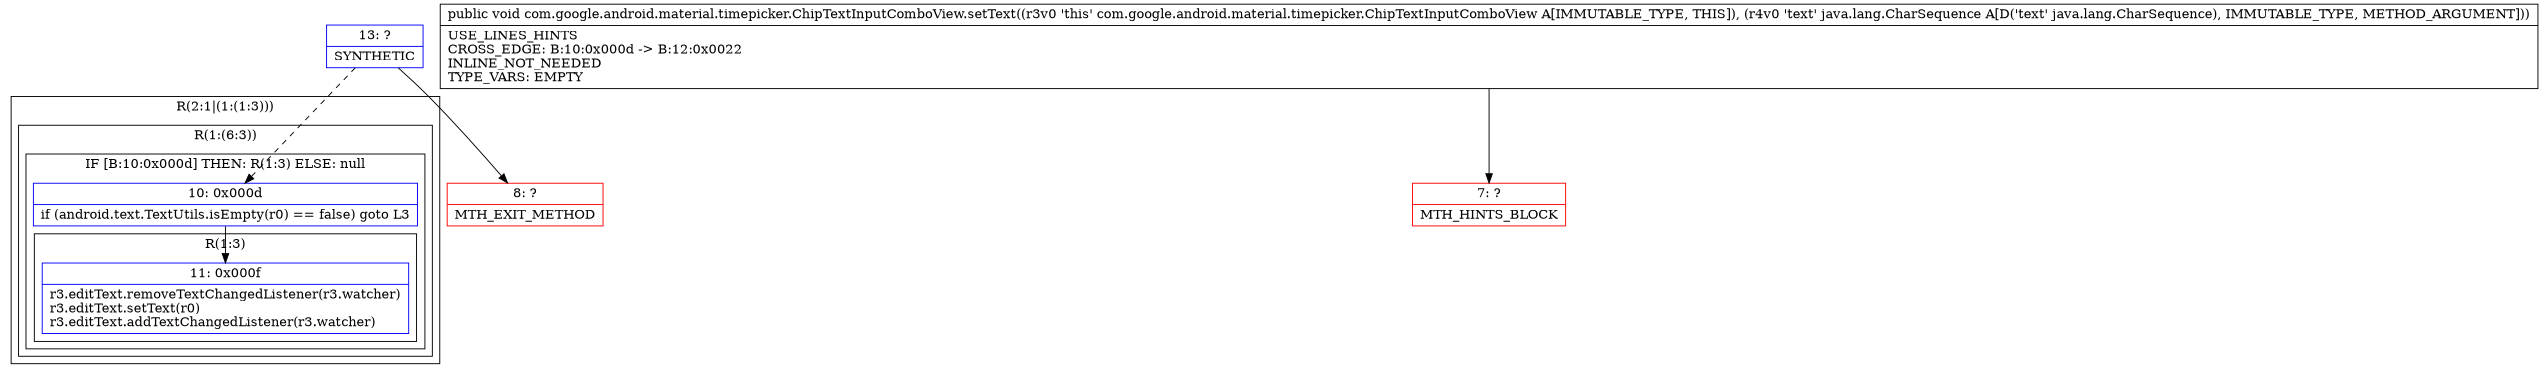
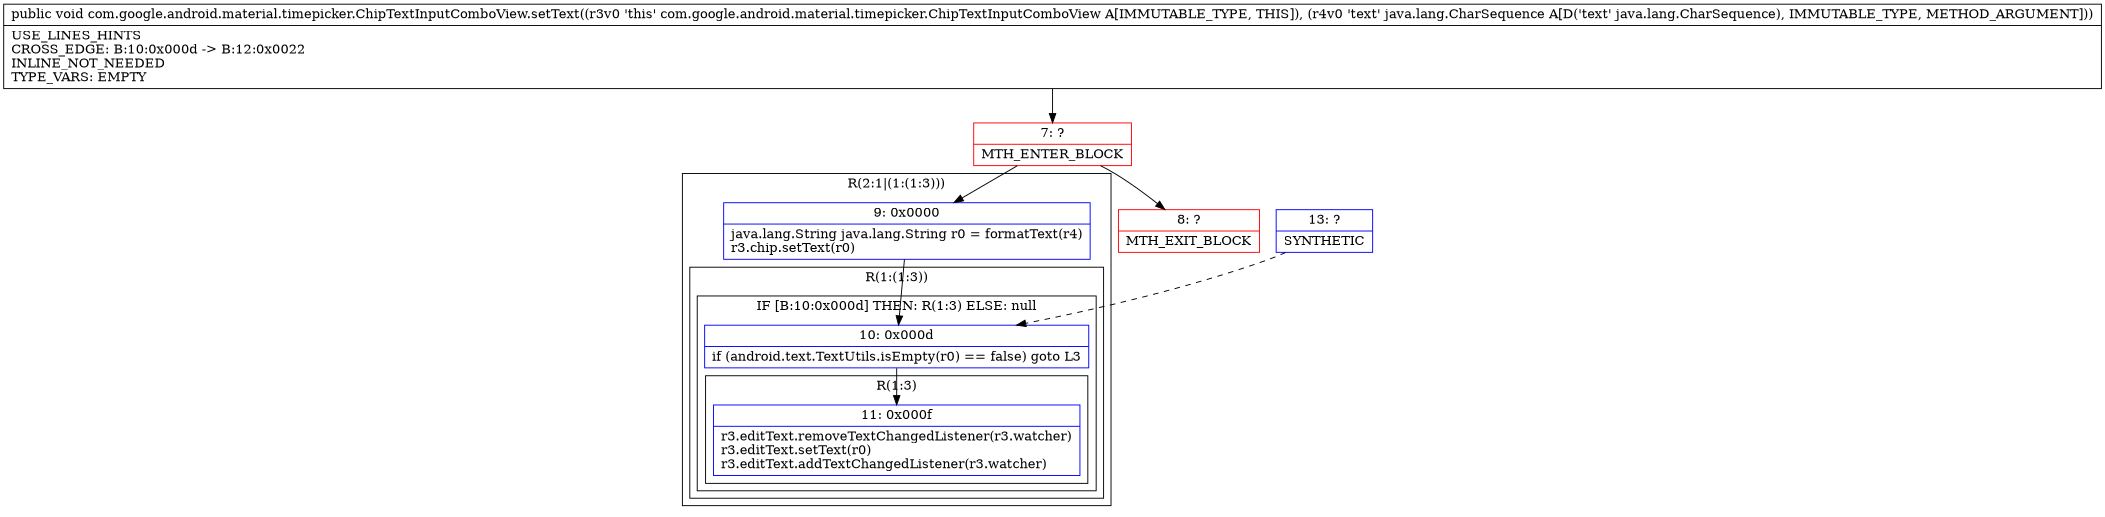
(452, 120) -> (1130, 183)
(225, 136) -> (897, 278)
(525, 215) -> (1189, 241)
(1489, 215) -> (1053, 154)
none -> (907, 231)
